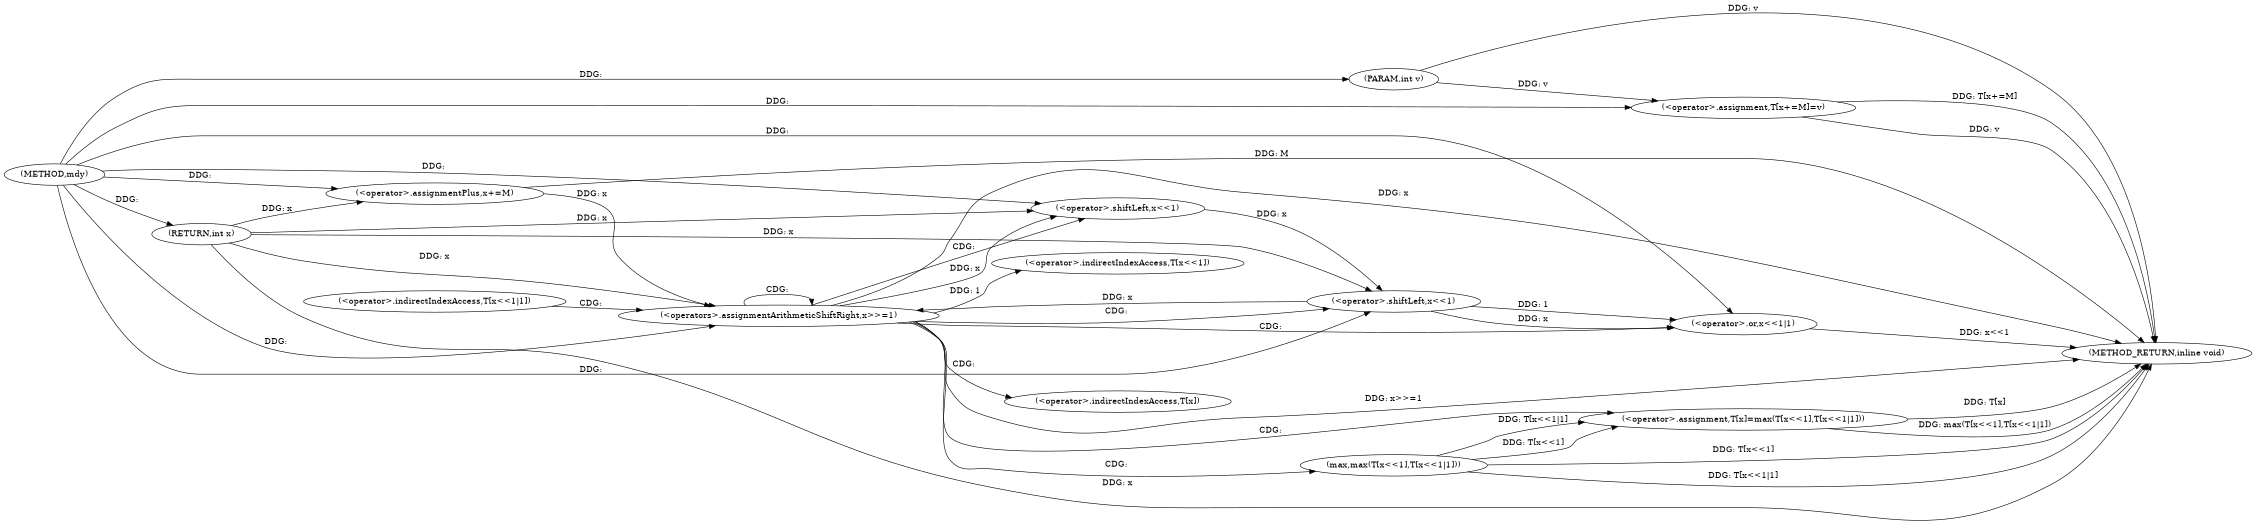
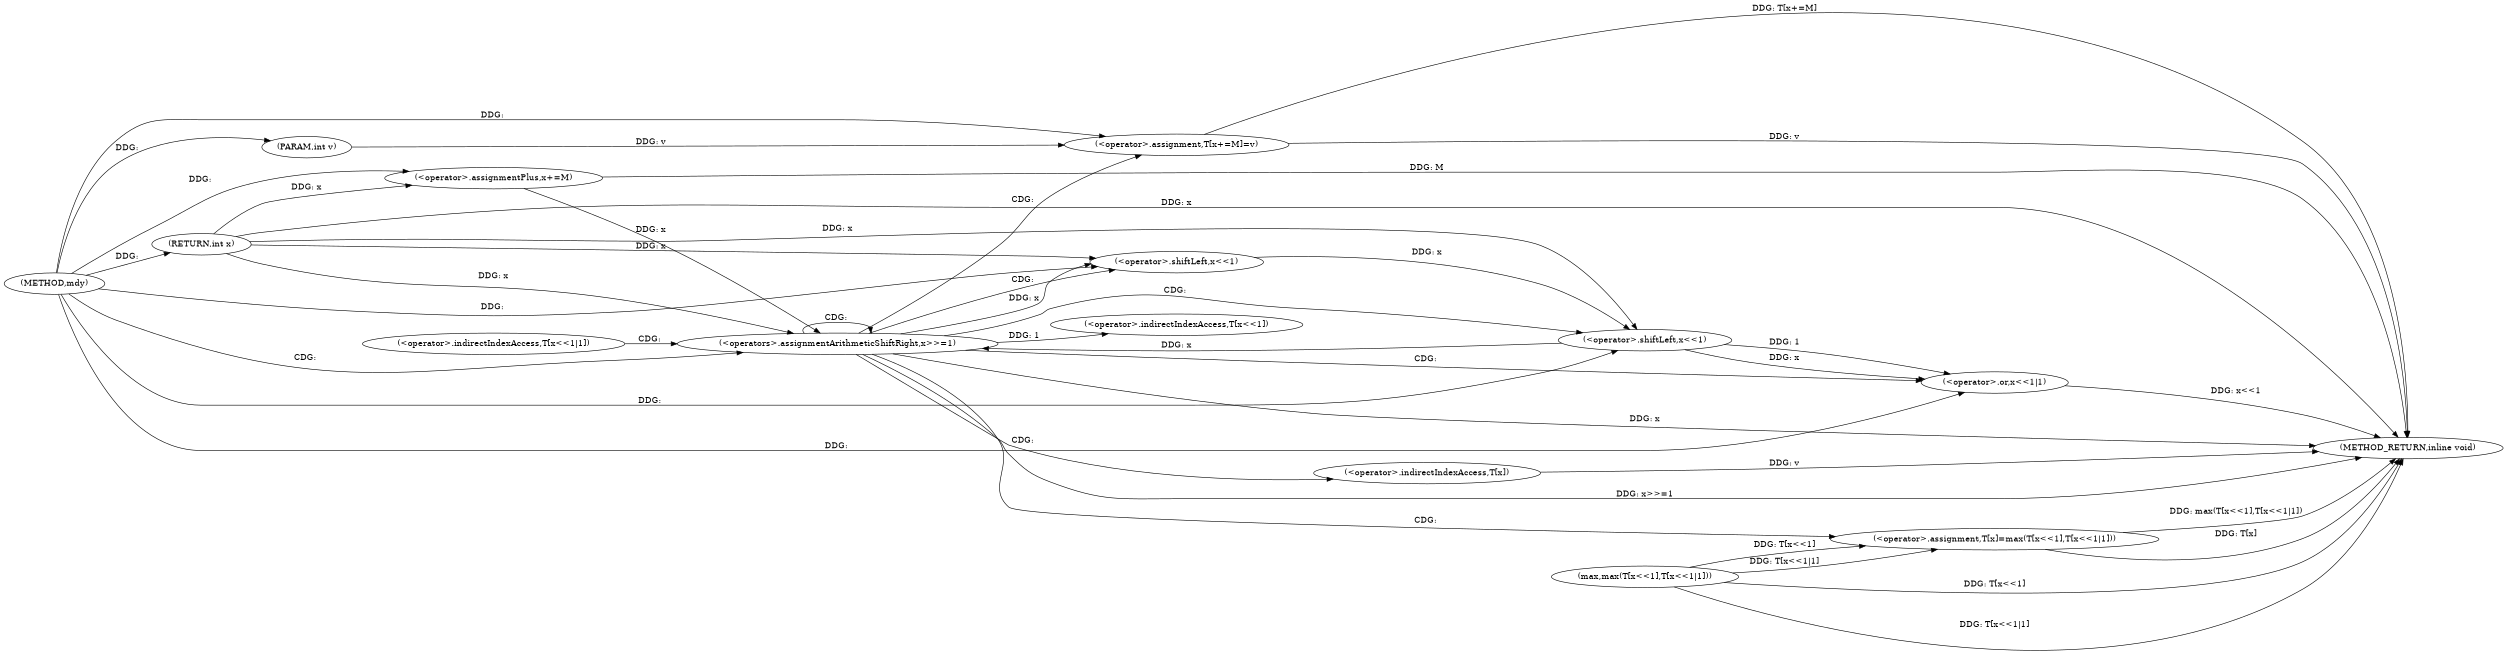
(1877, 22) -> (1926, 465)
(277, 342) -> (307, 358)
(1052, 474) -> (999, 245)
